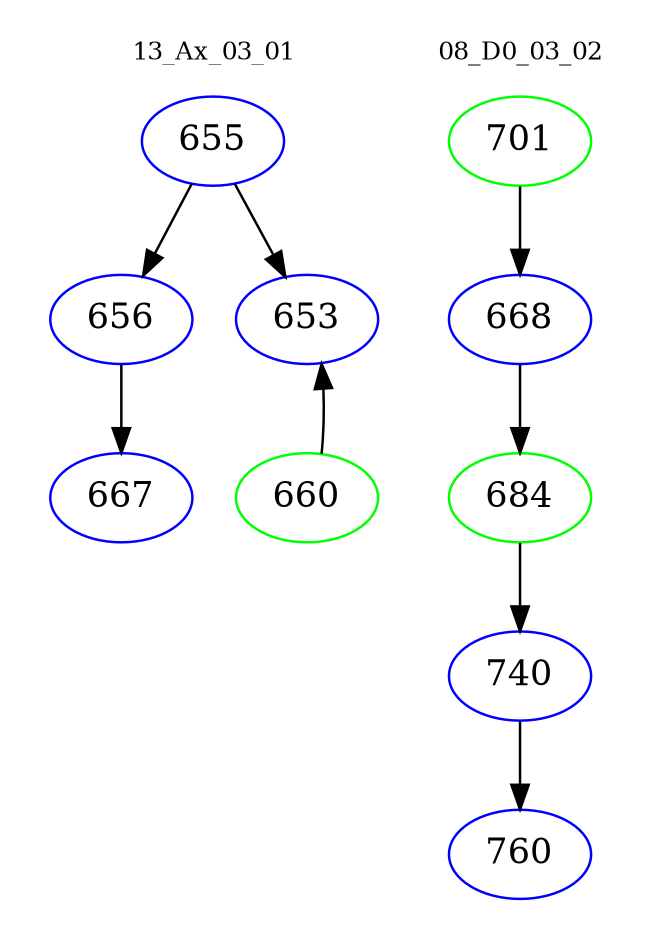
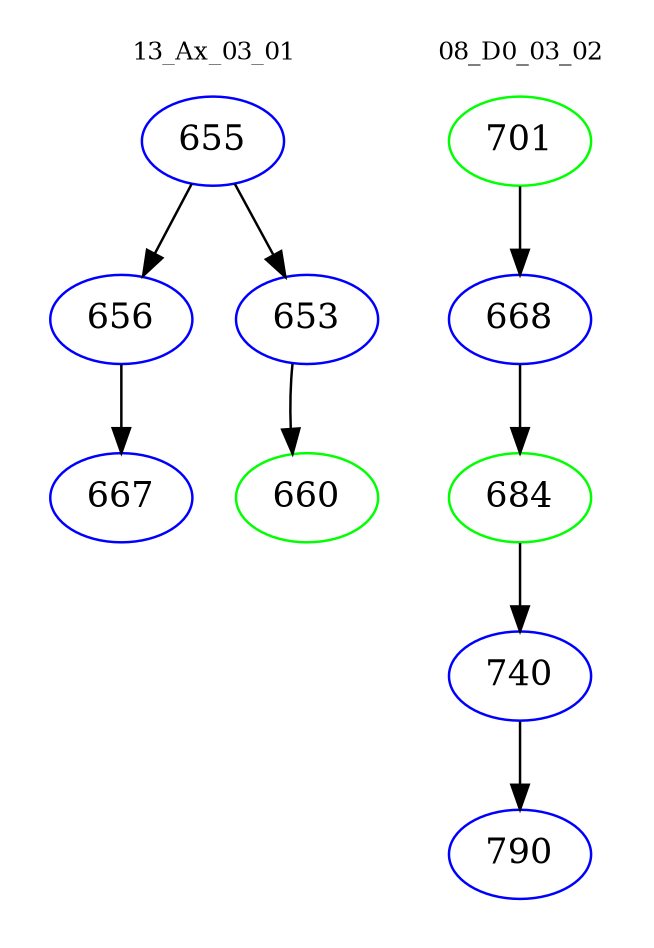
(324, 421) -> (291, 396)
(520, 854) -> (520, 854)
